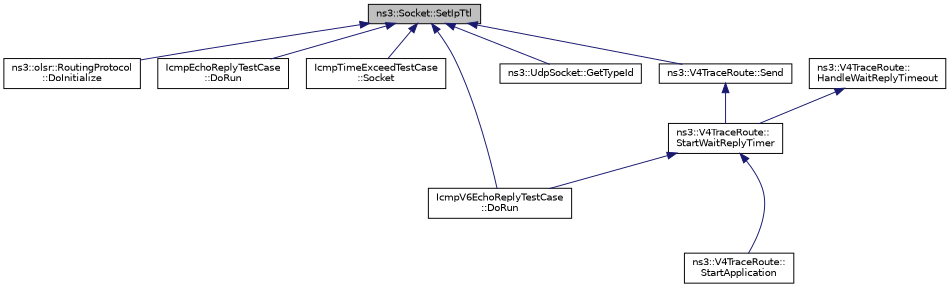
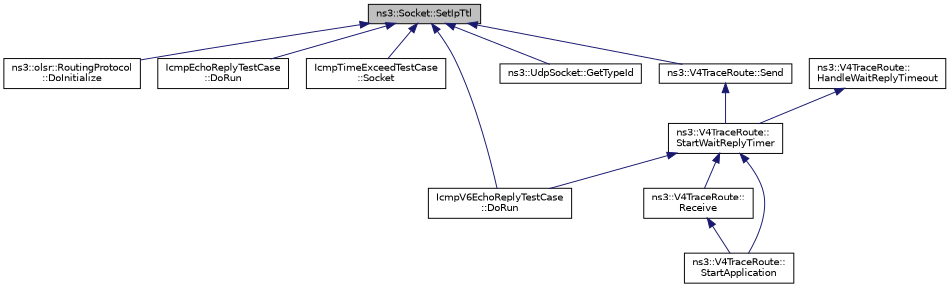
none -> (698, 203)
